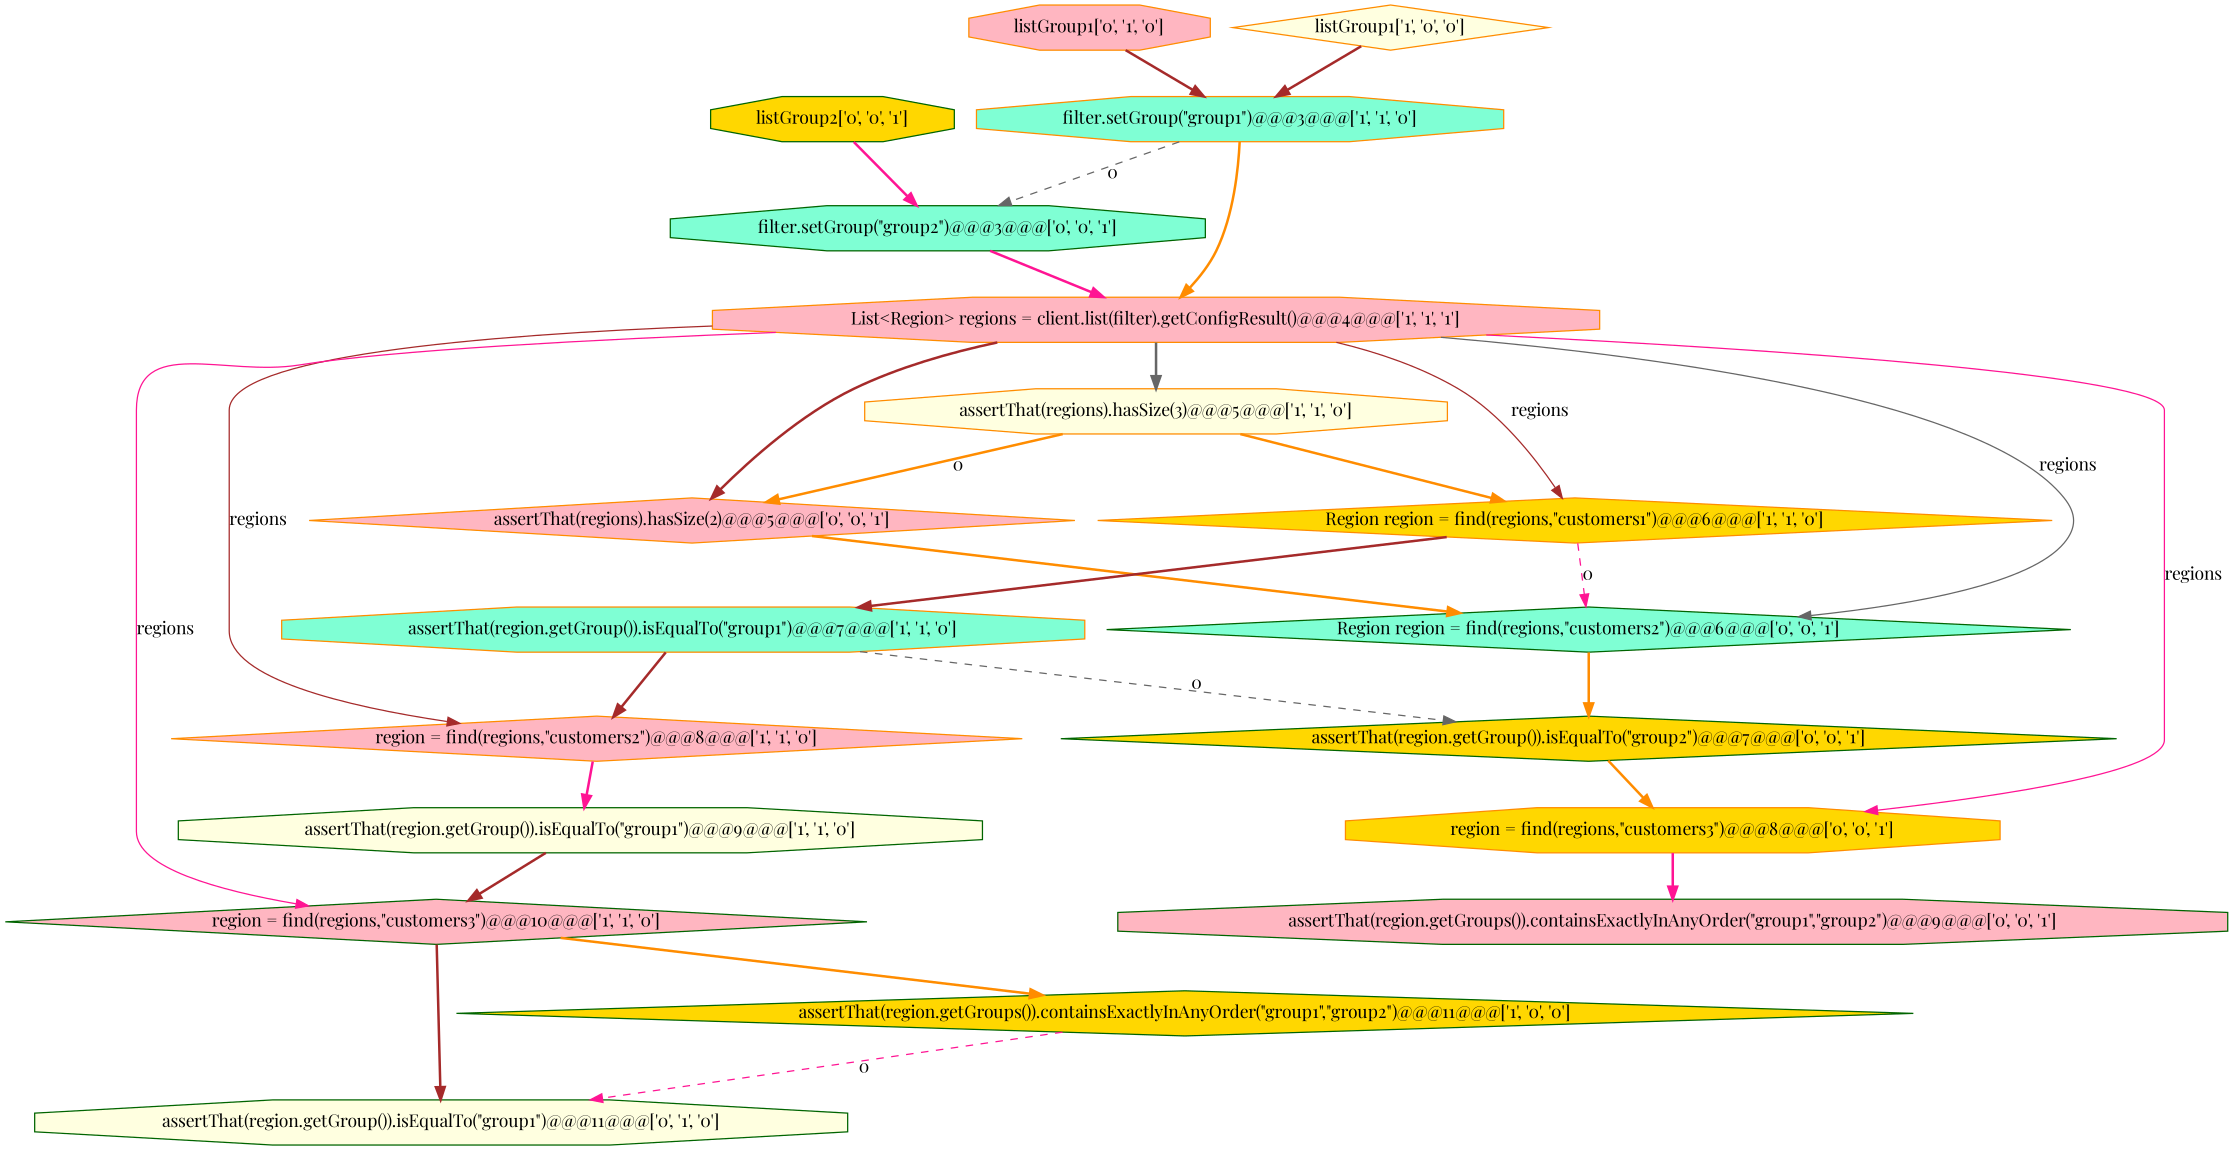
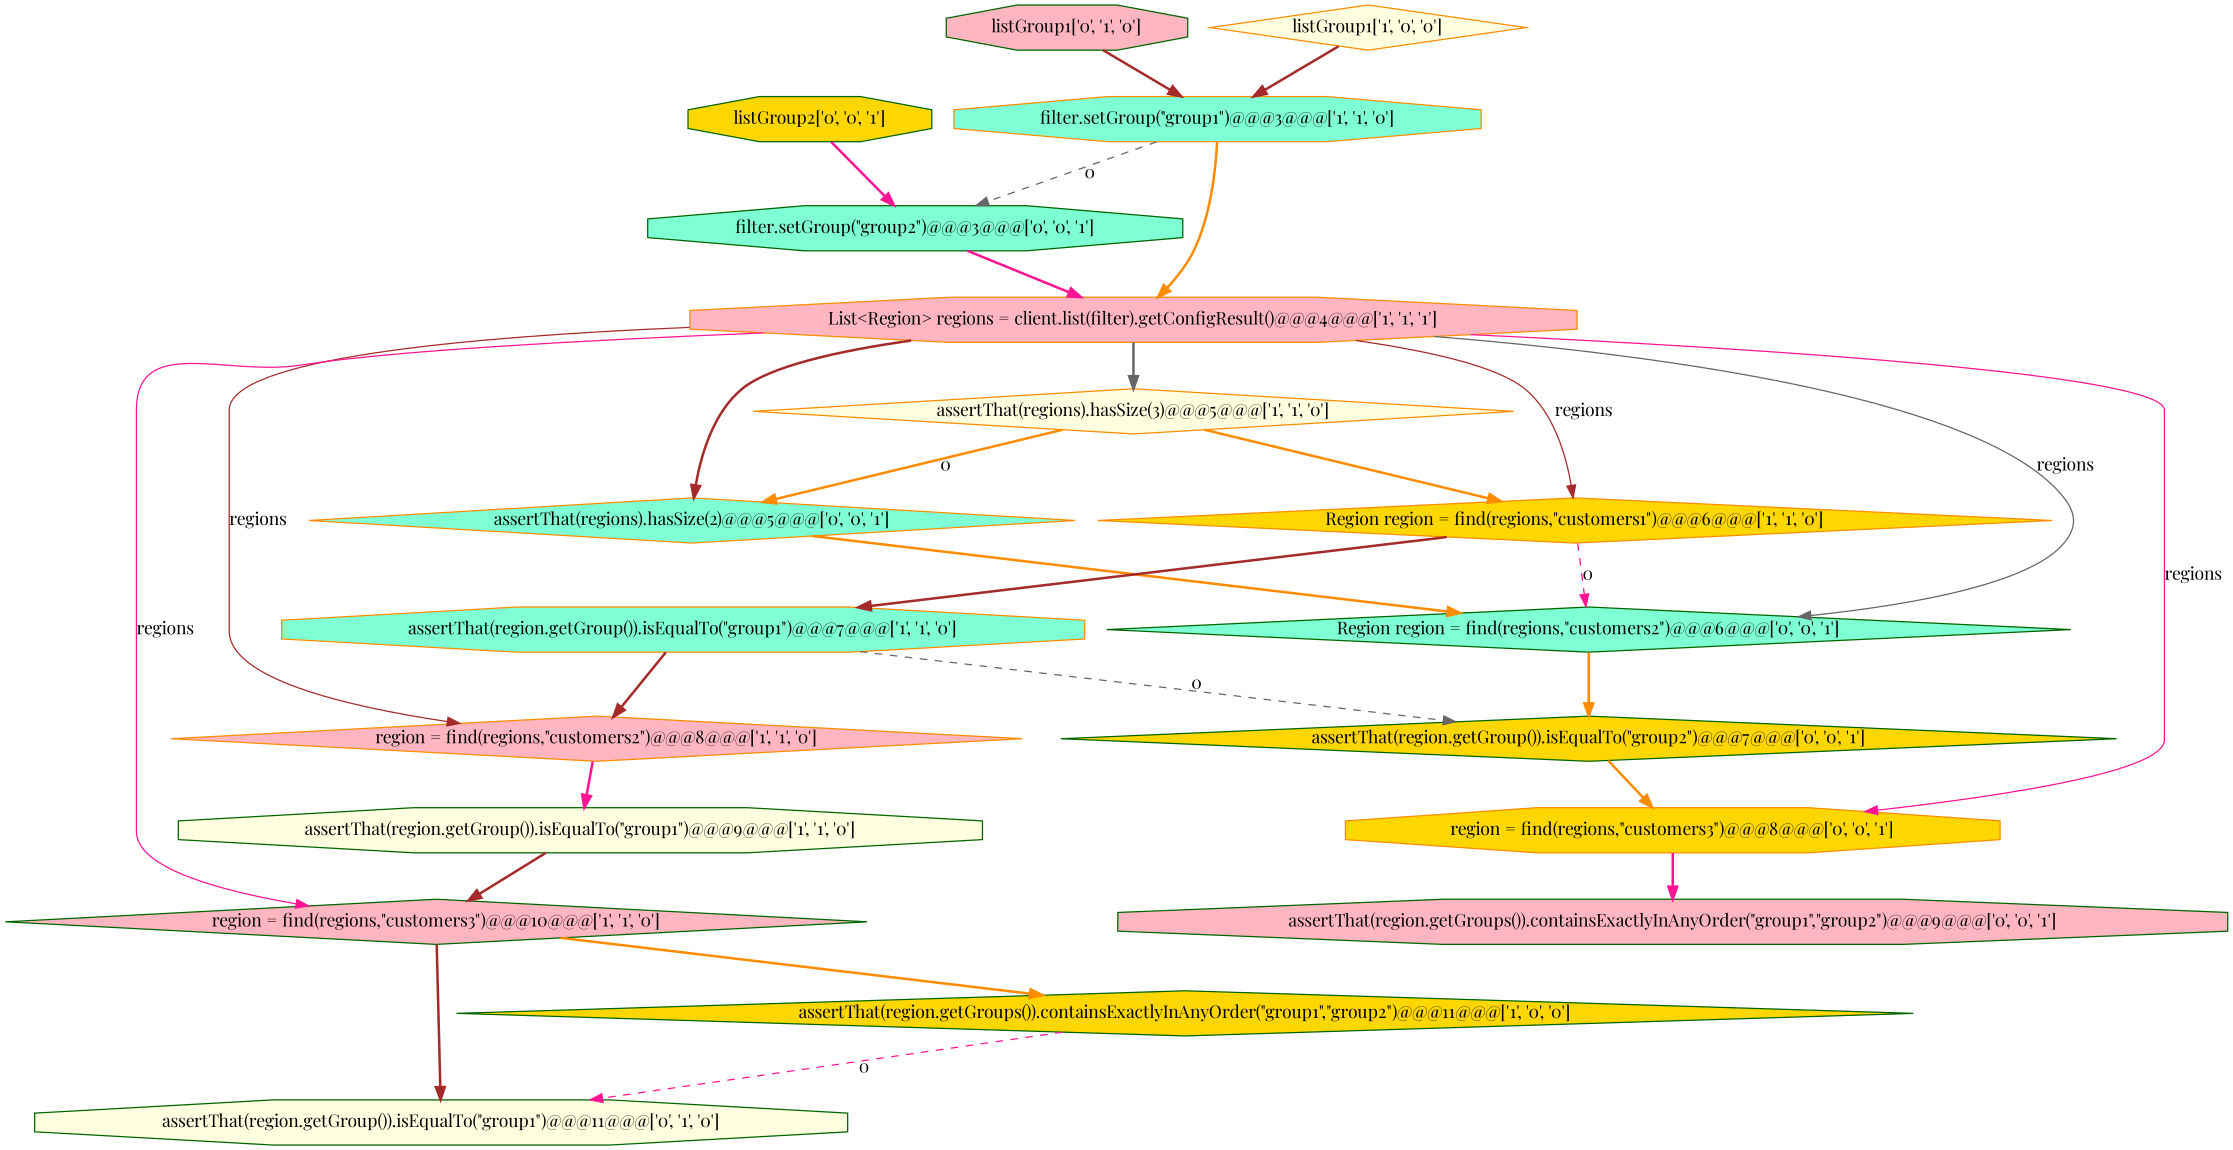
(1090, 28) -> (1067, 28)
(1156, 411) -> (1133, 411)
(692, 520) -> (692, 520)
